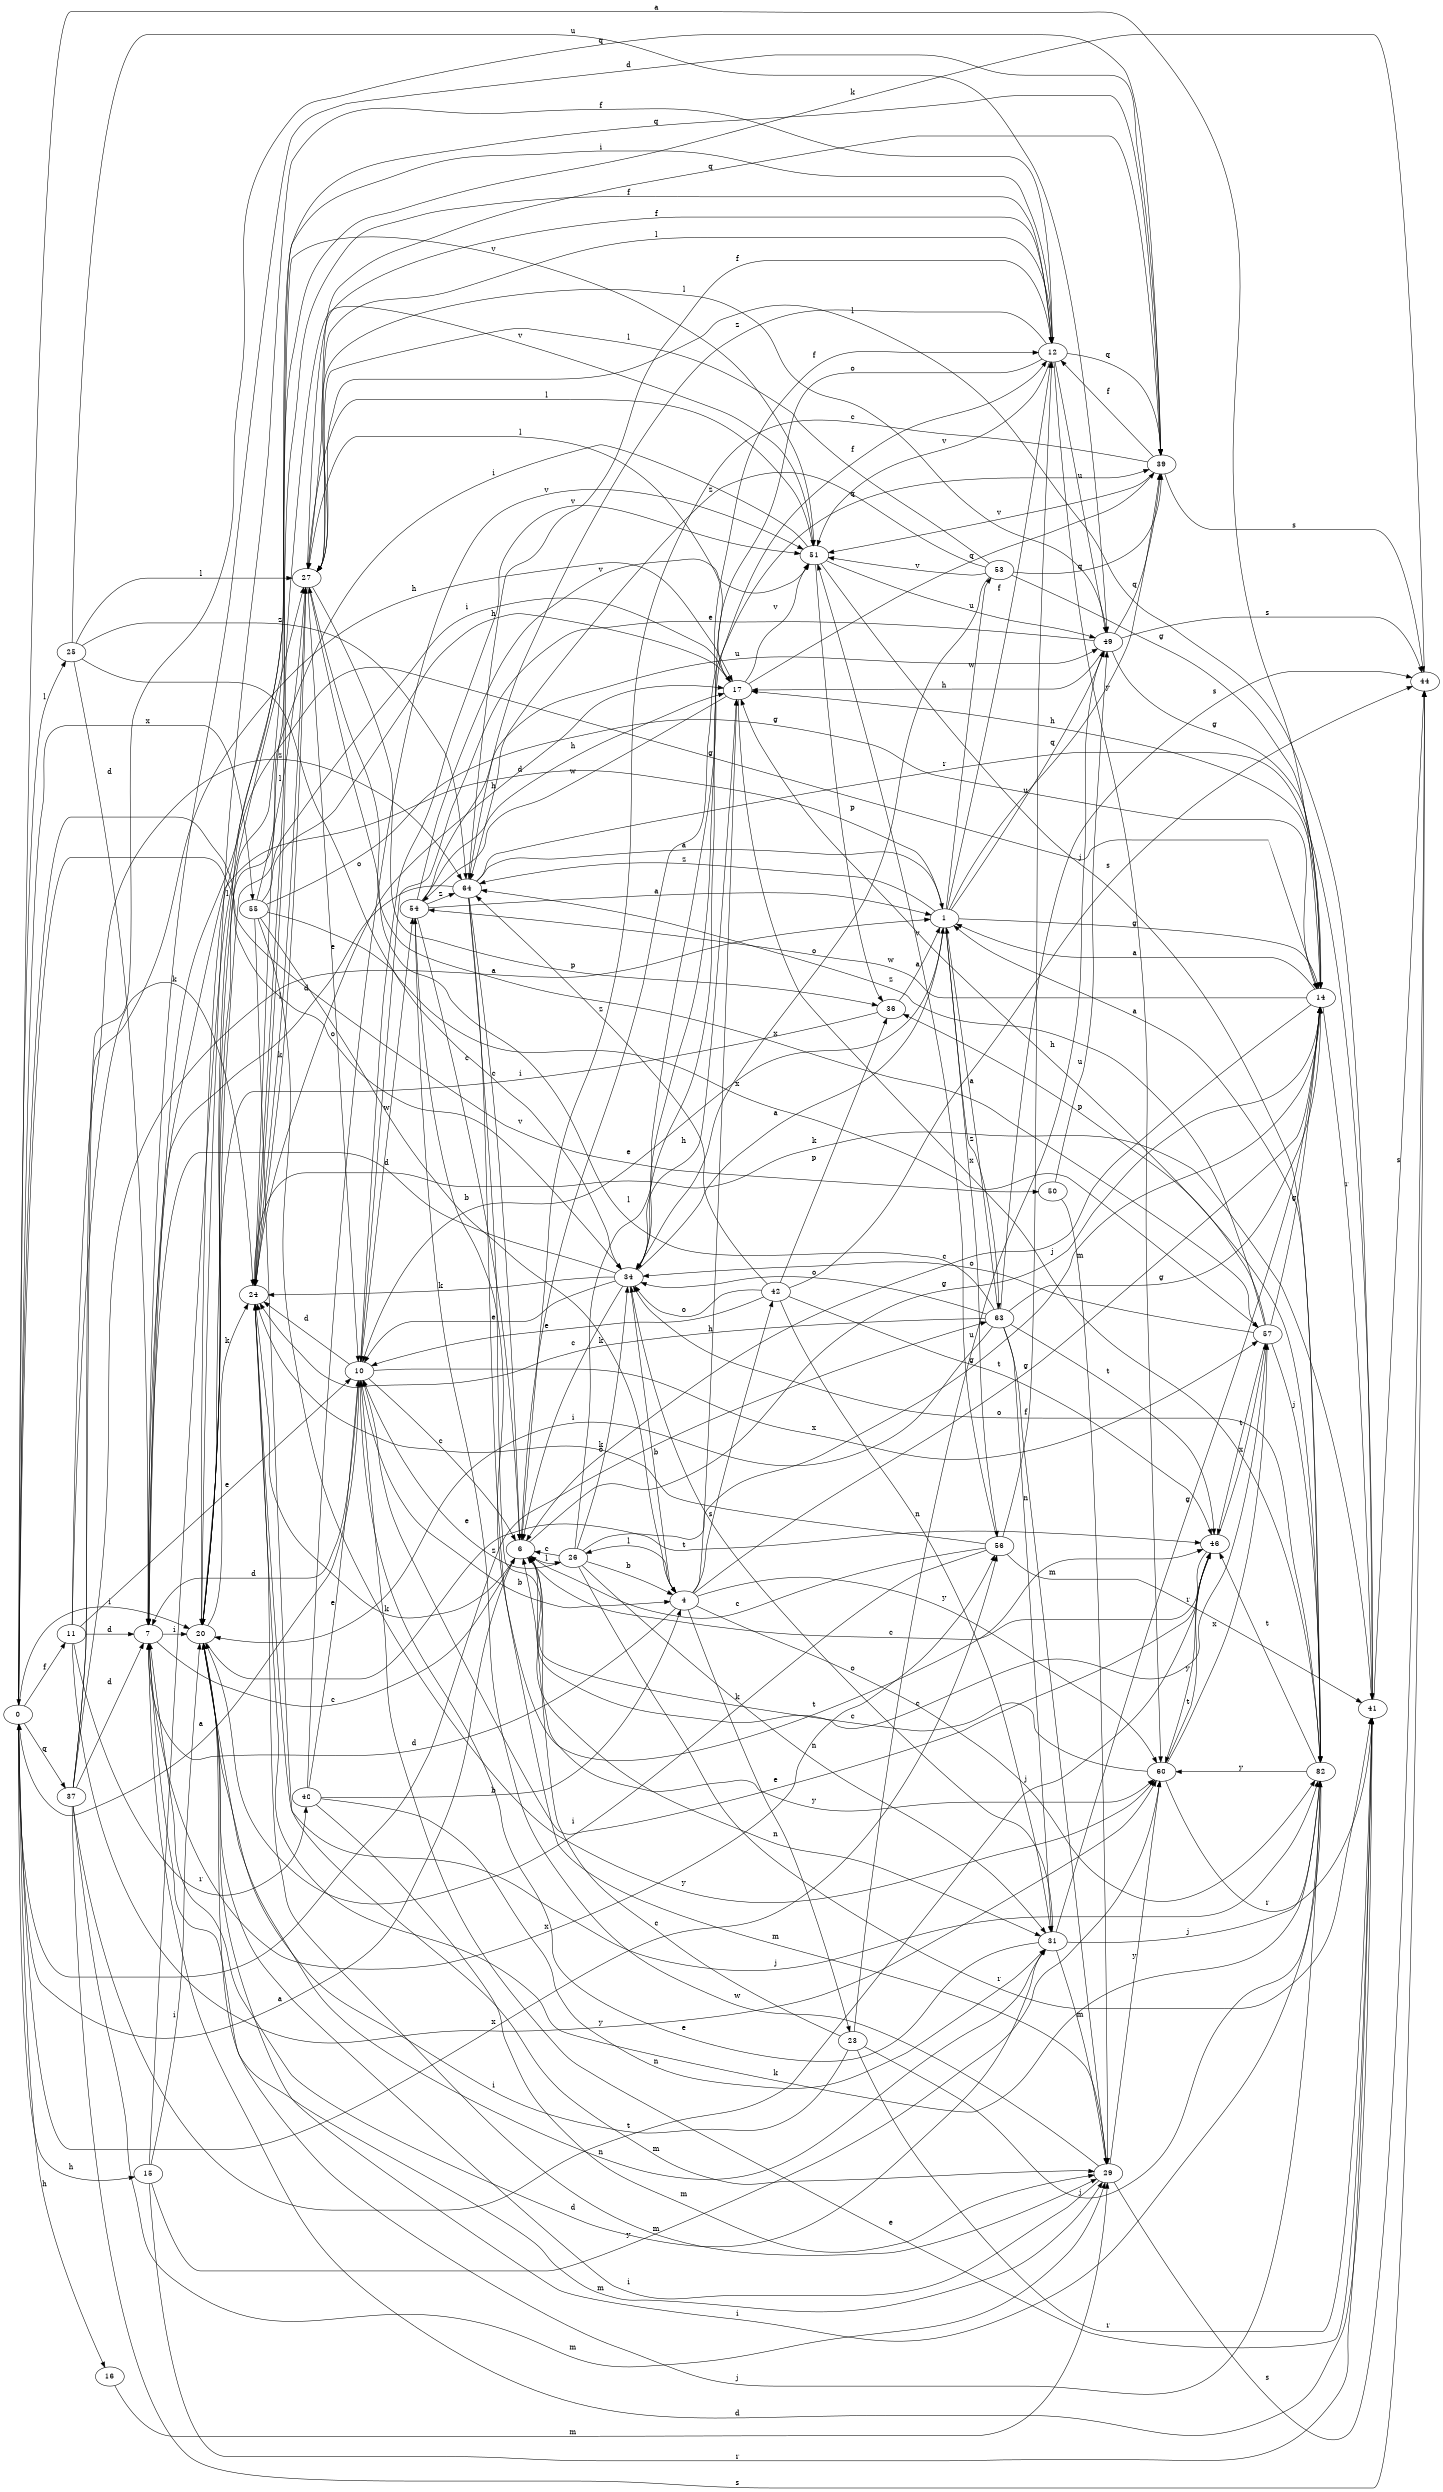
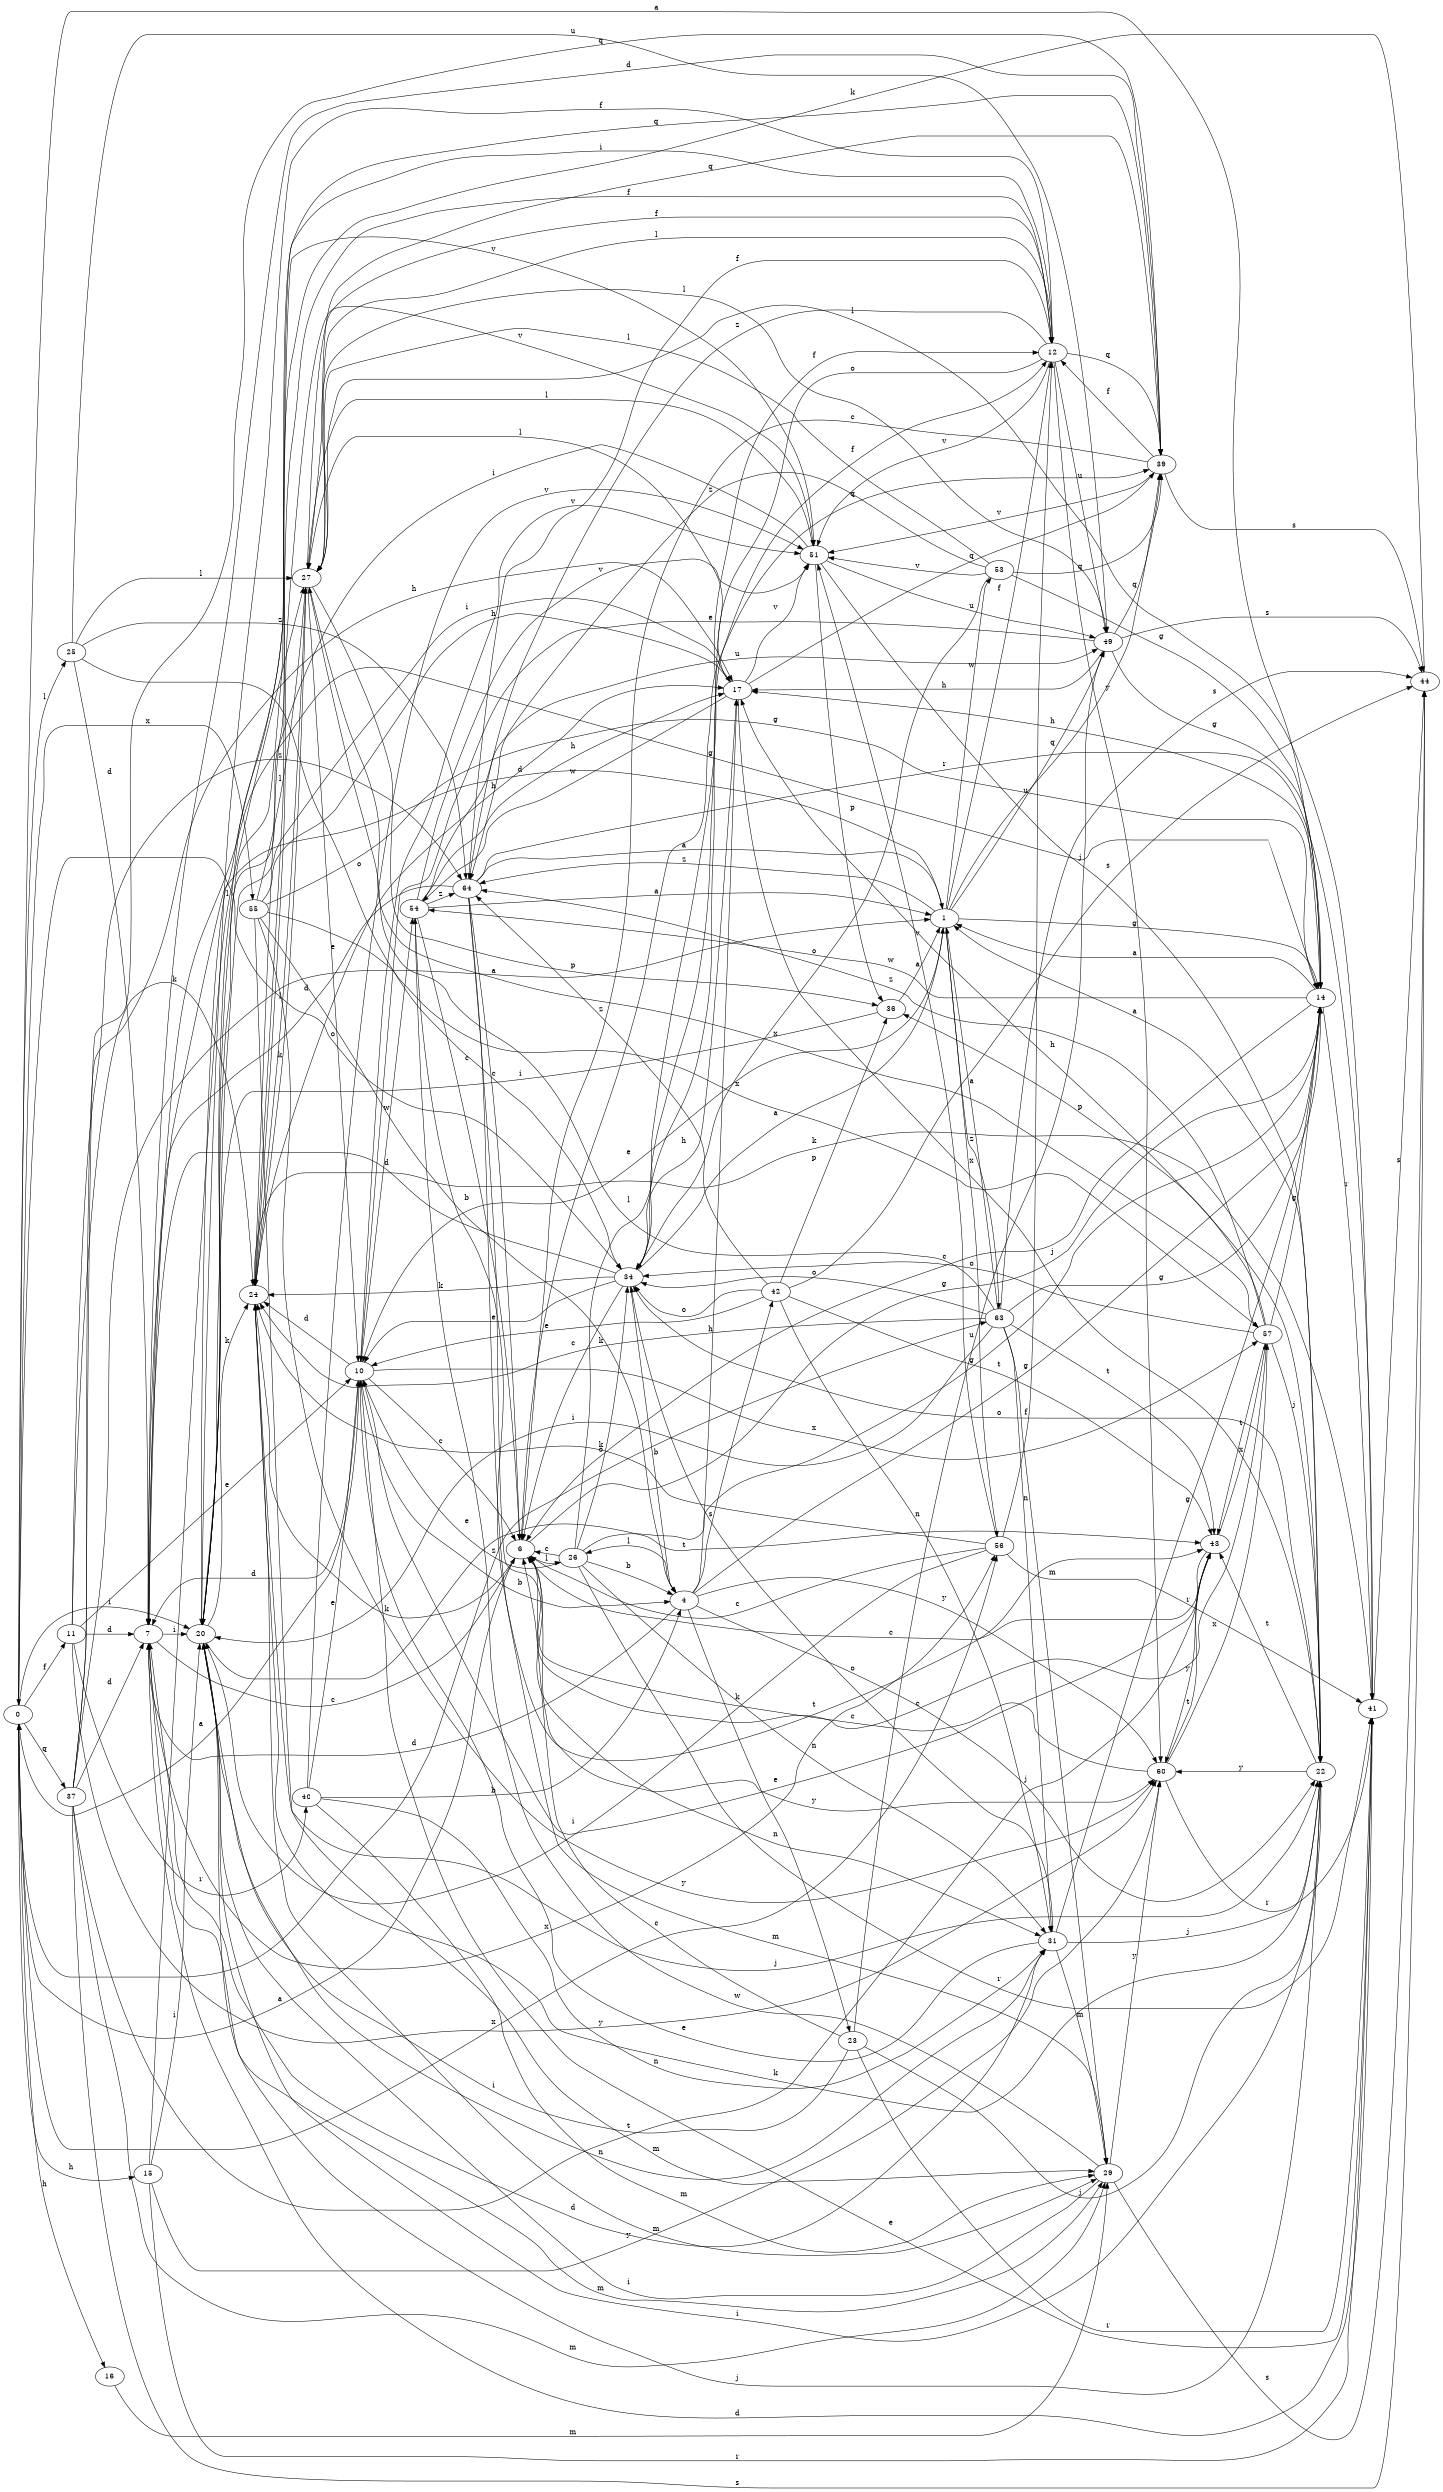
(1053, 1191) -> none
(1215, 1544) -> (1215, 1544)
(1321, 1772) -> (1321, 1772)
